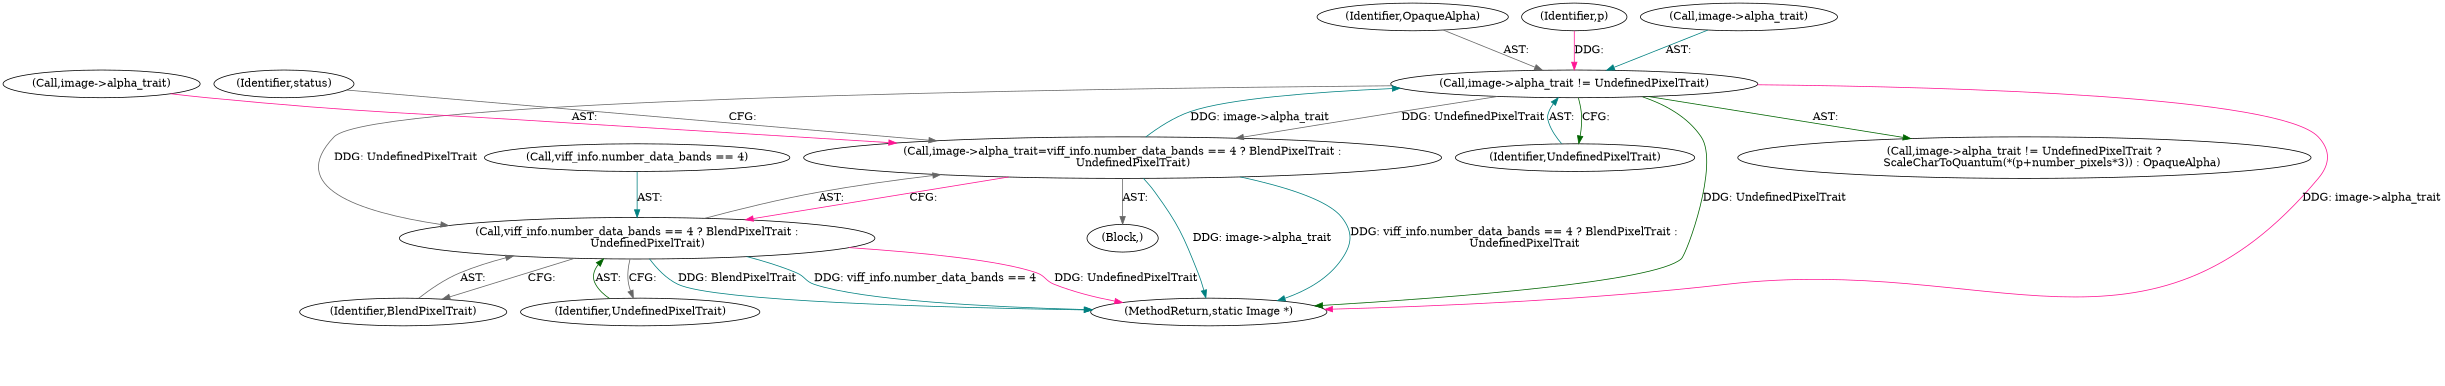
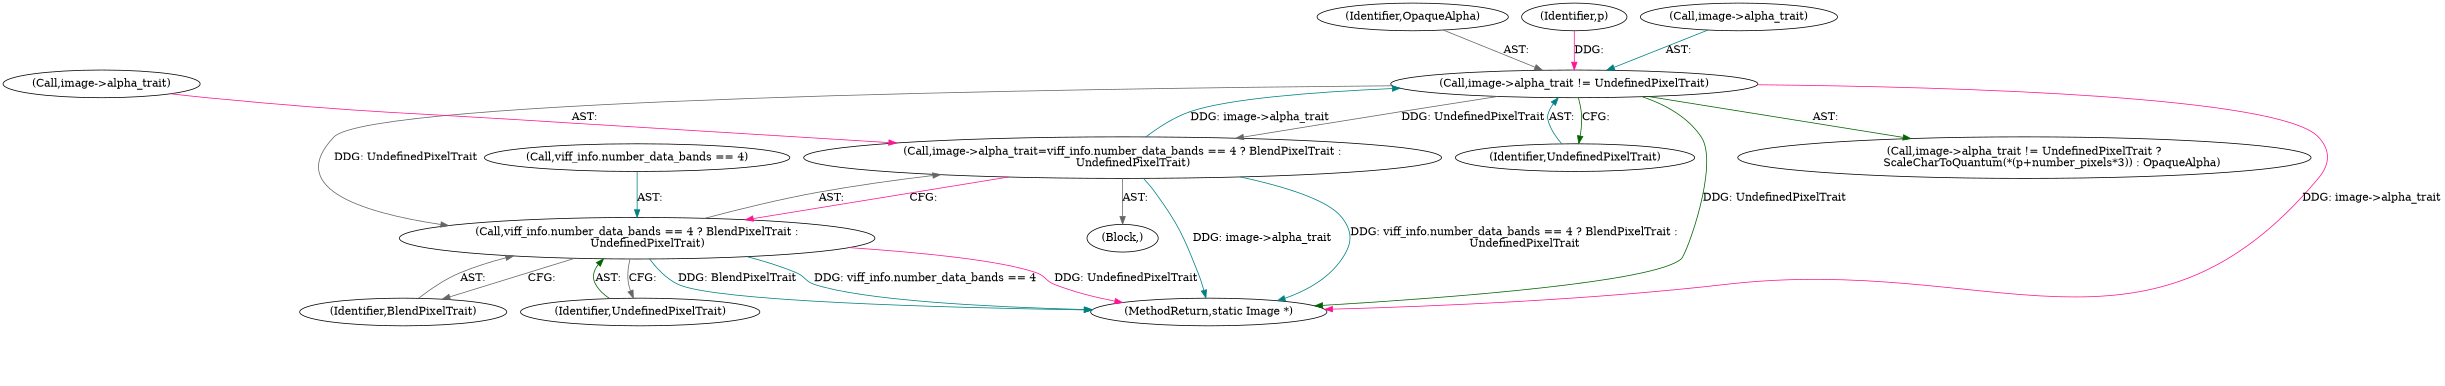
(284, 84) -> none
